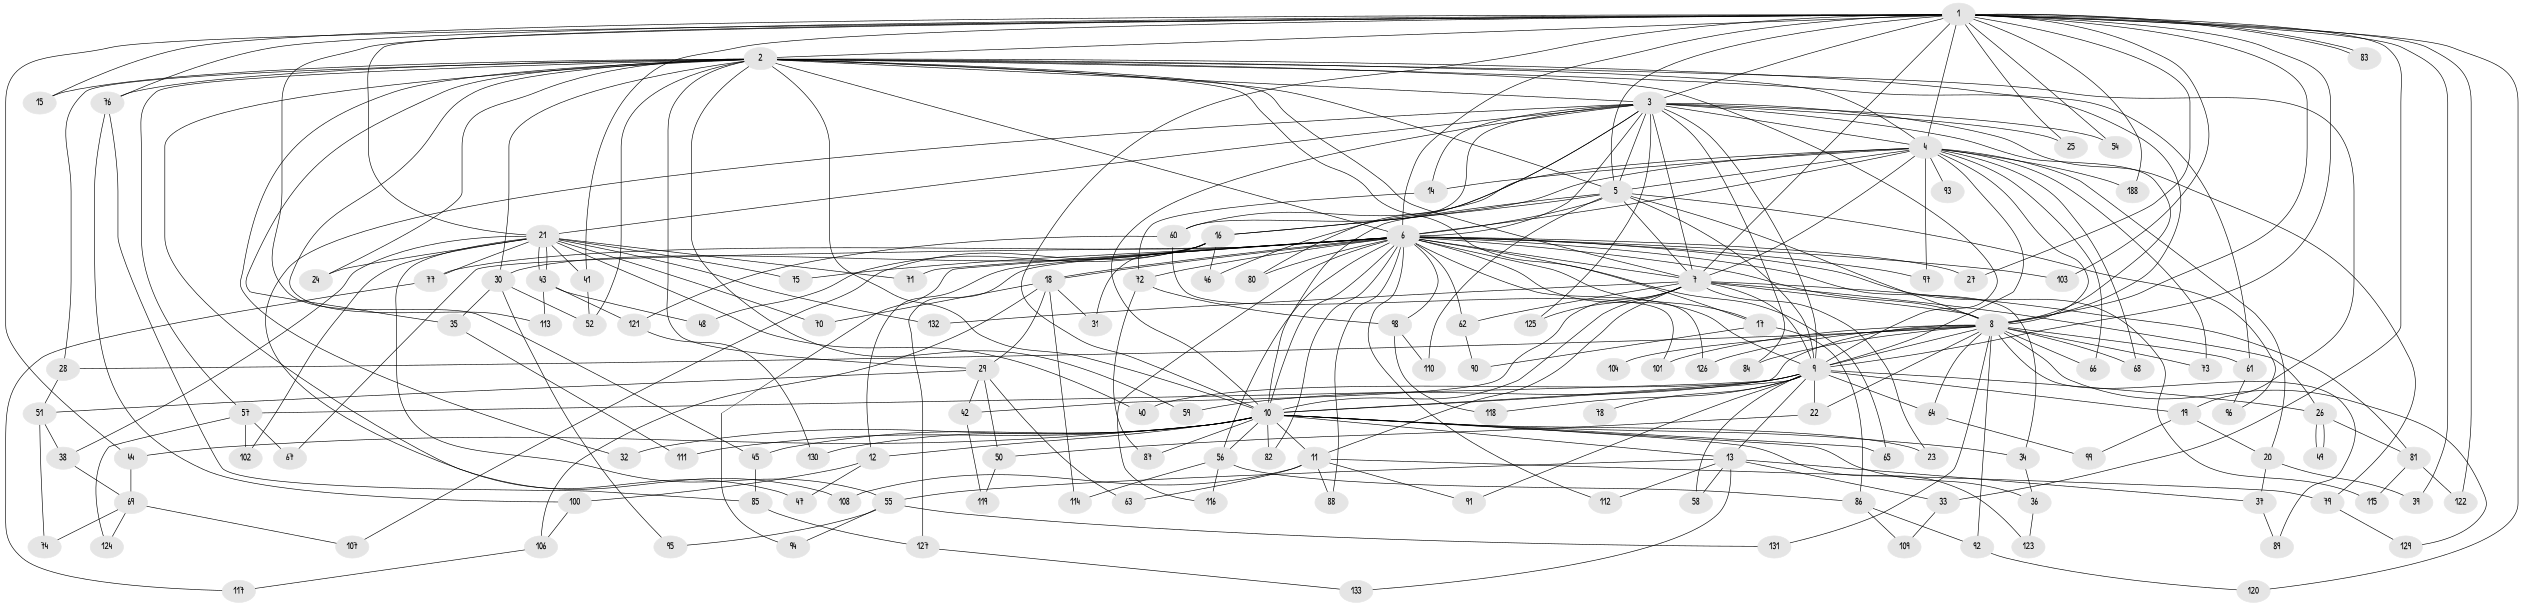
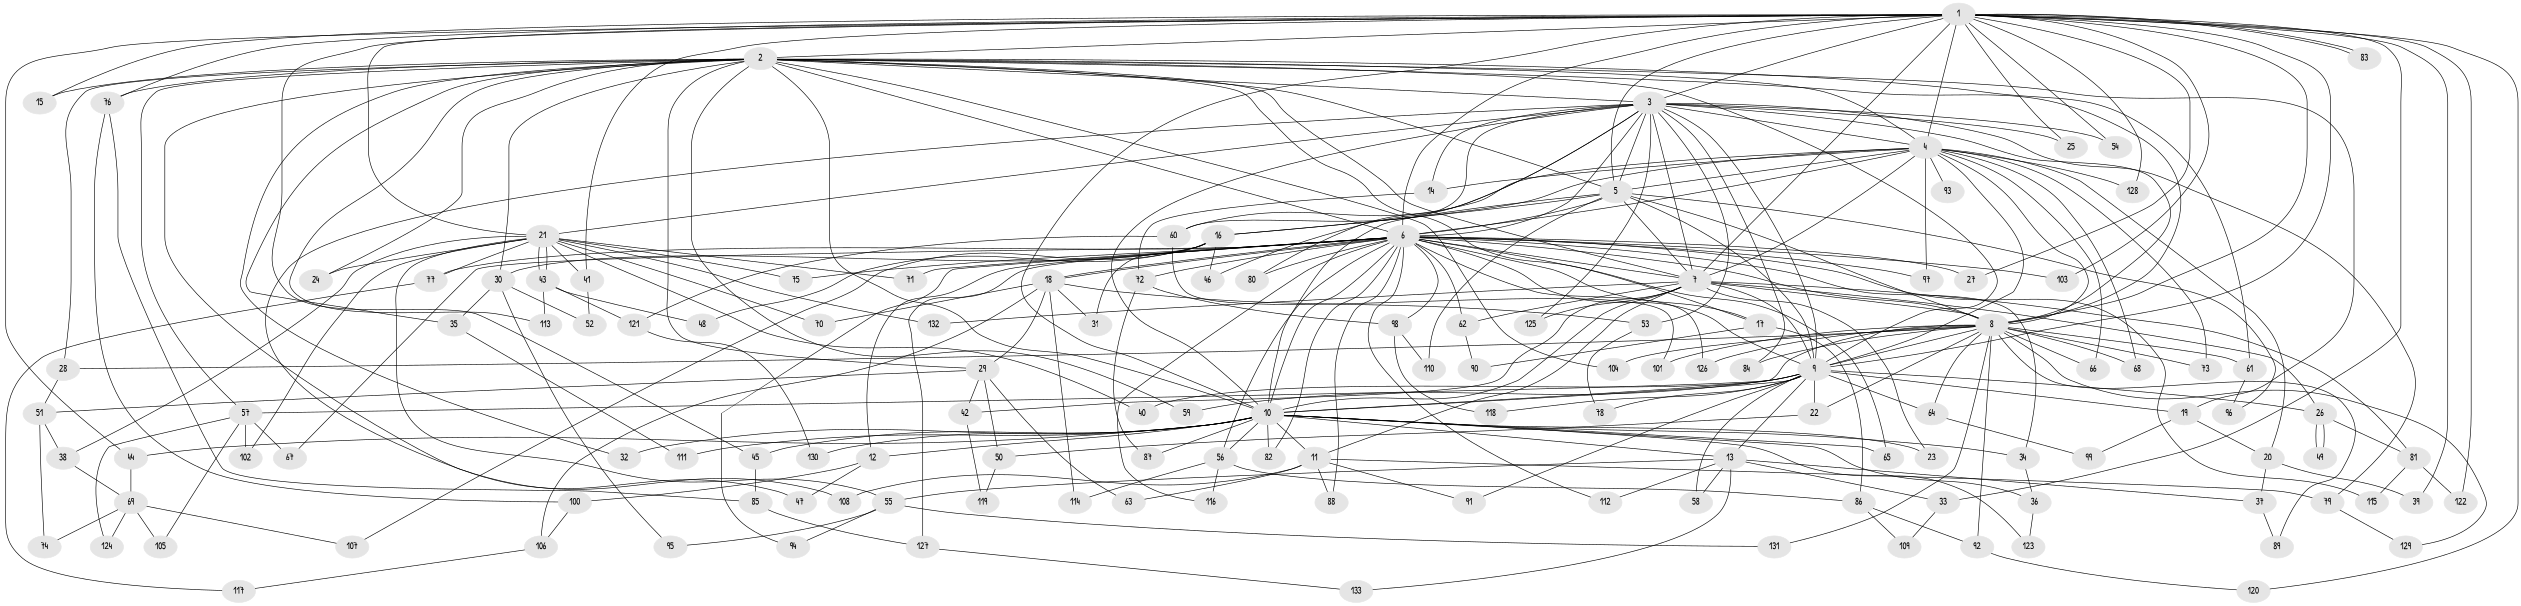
(621, 153) -> (1216, 165)
(2133, 192) -> (2133, 192)
none -> (1645, 325)
none -> (160, 547)
